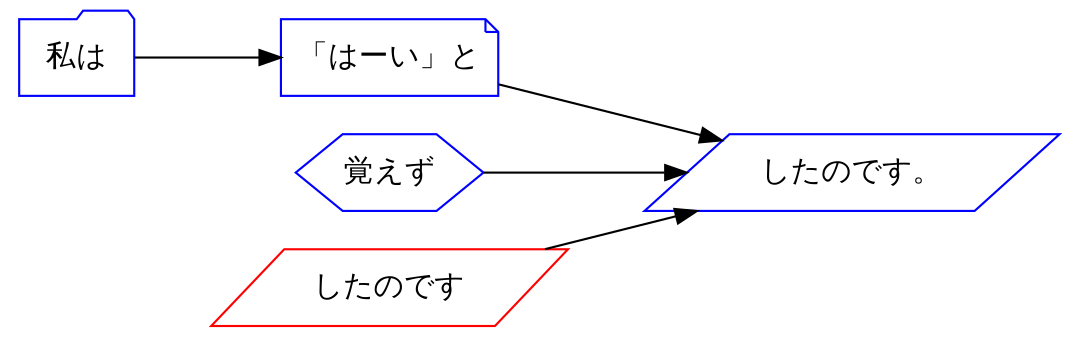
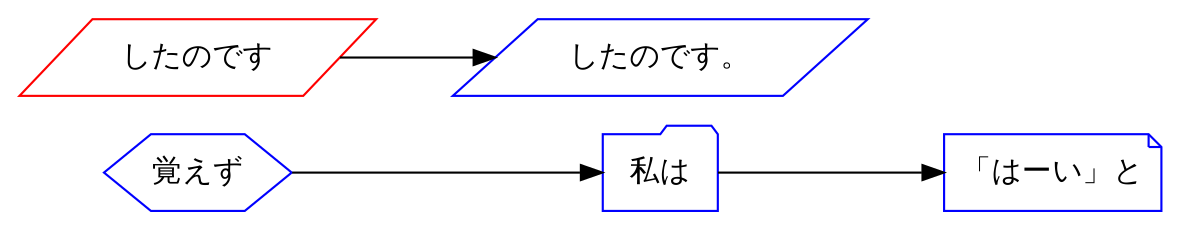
(600, 110) -> none
(574, 173) -> (436, 173)
